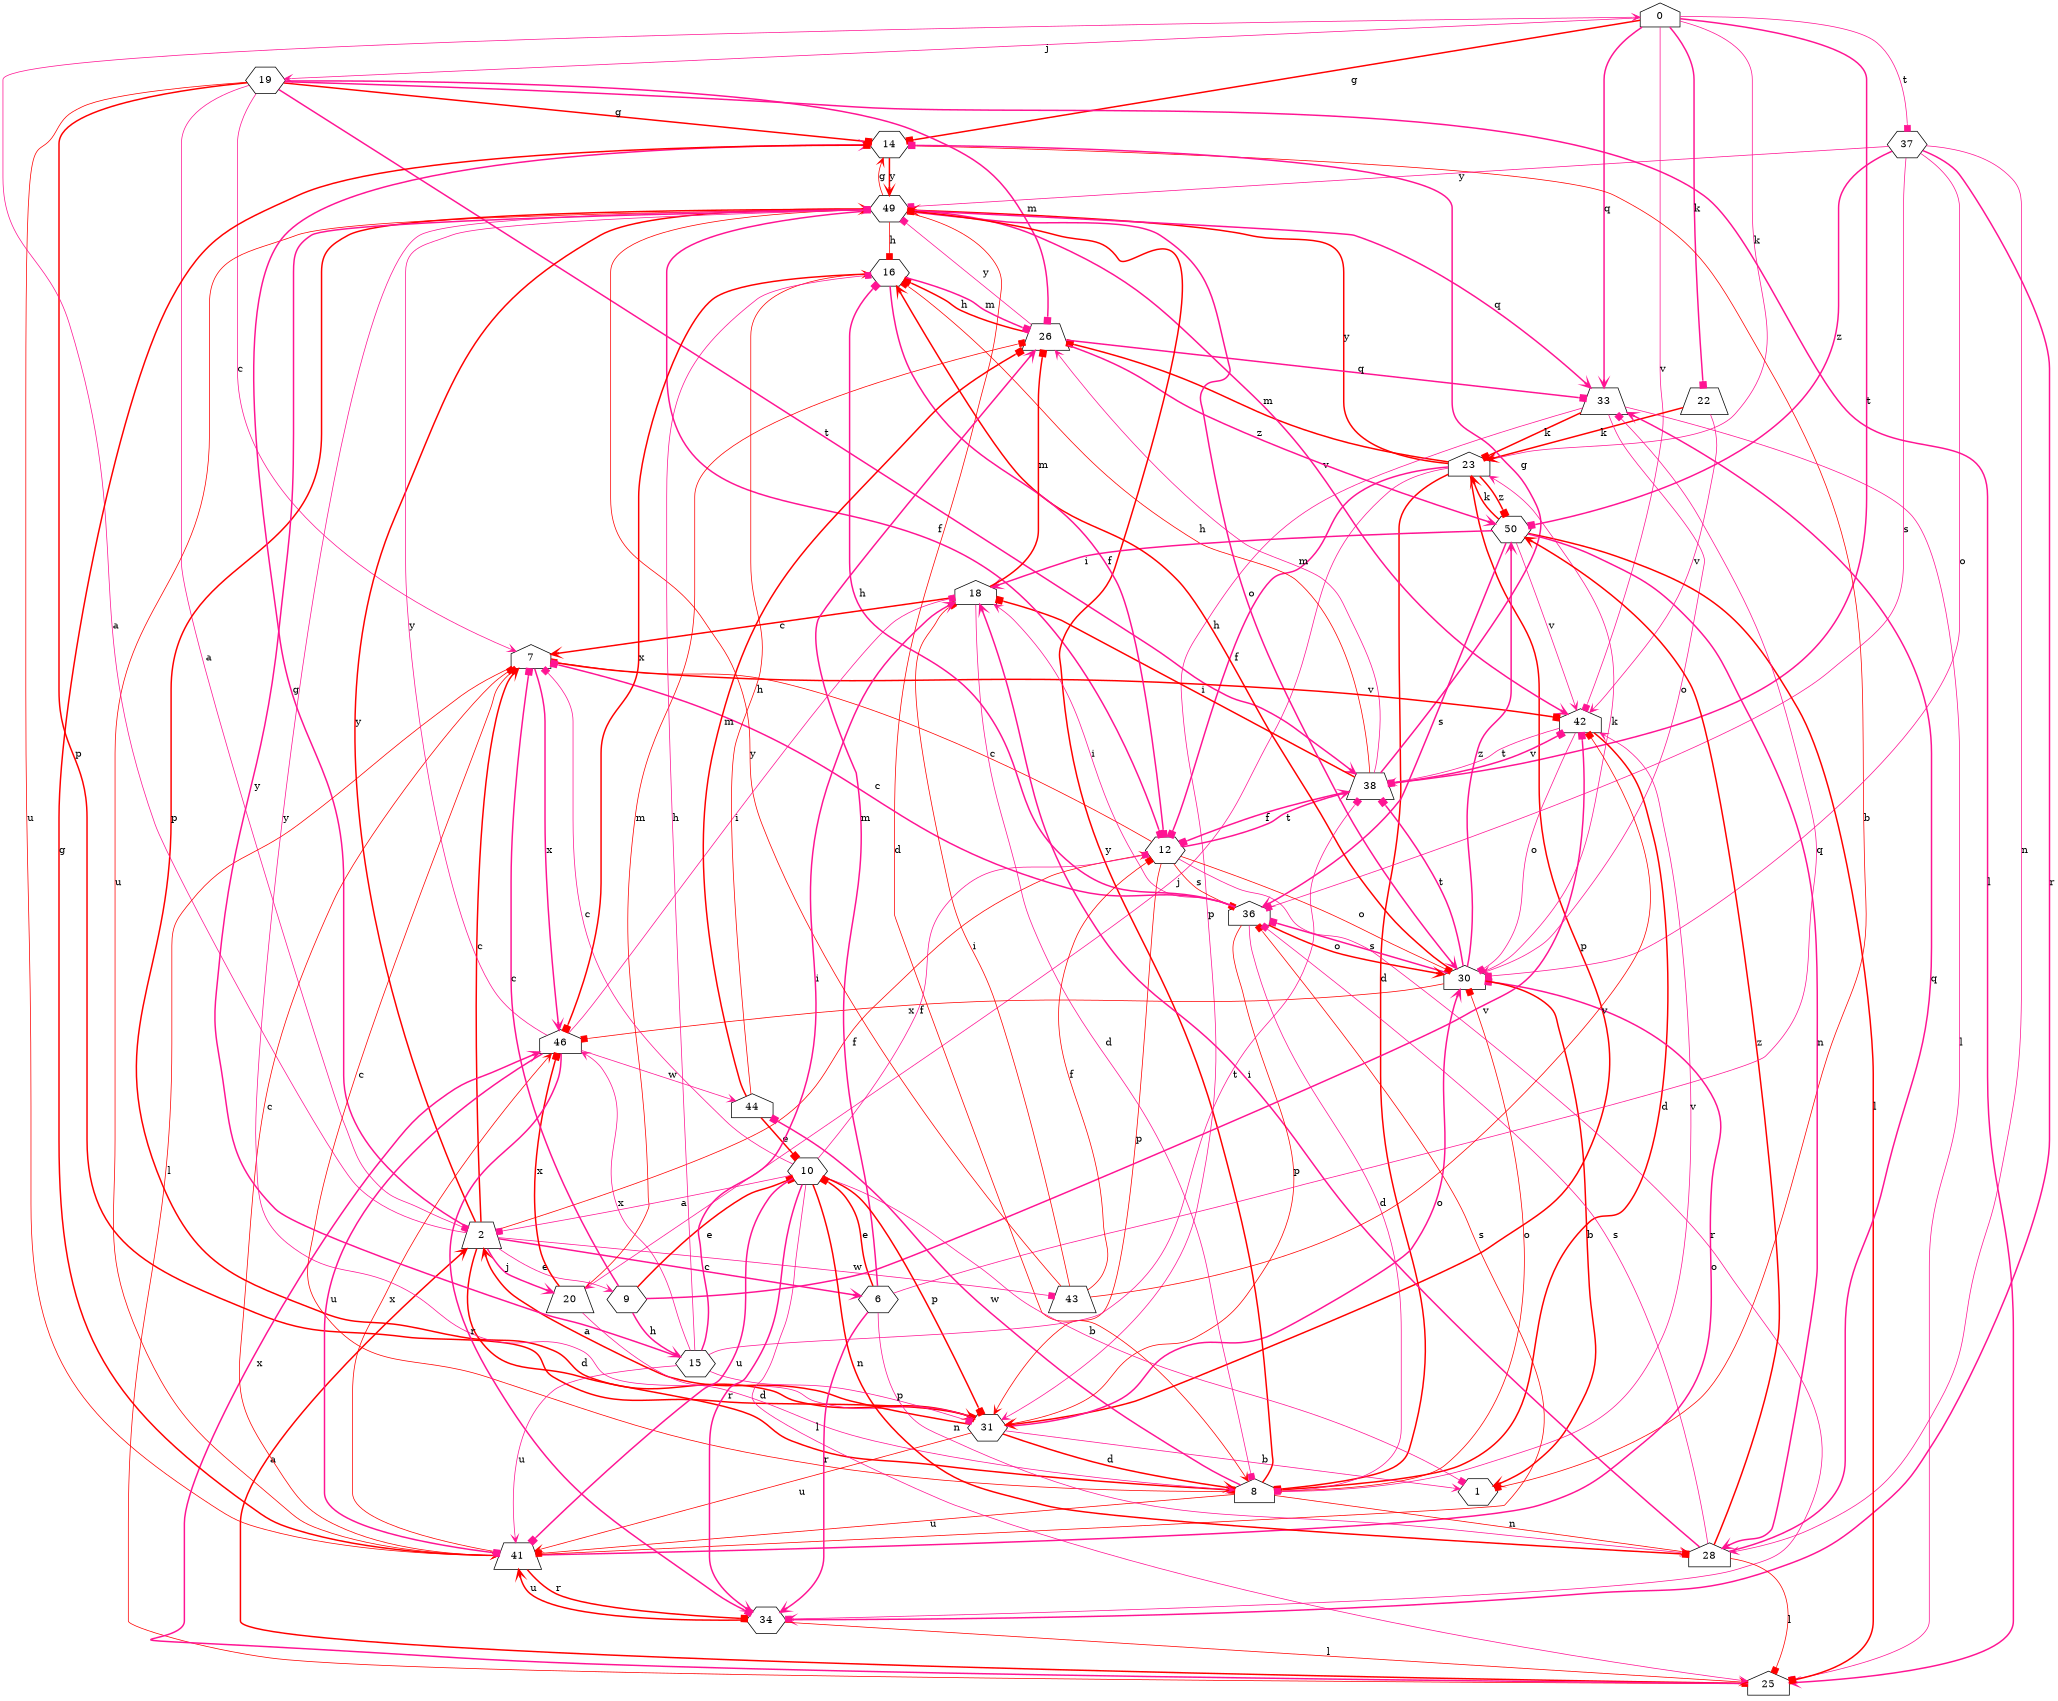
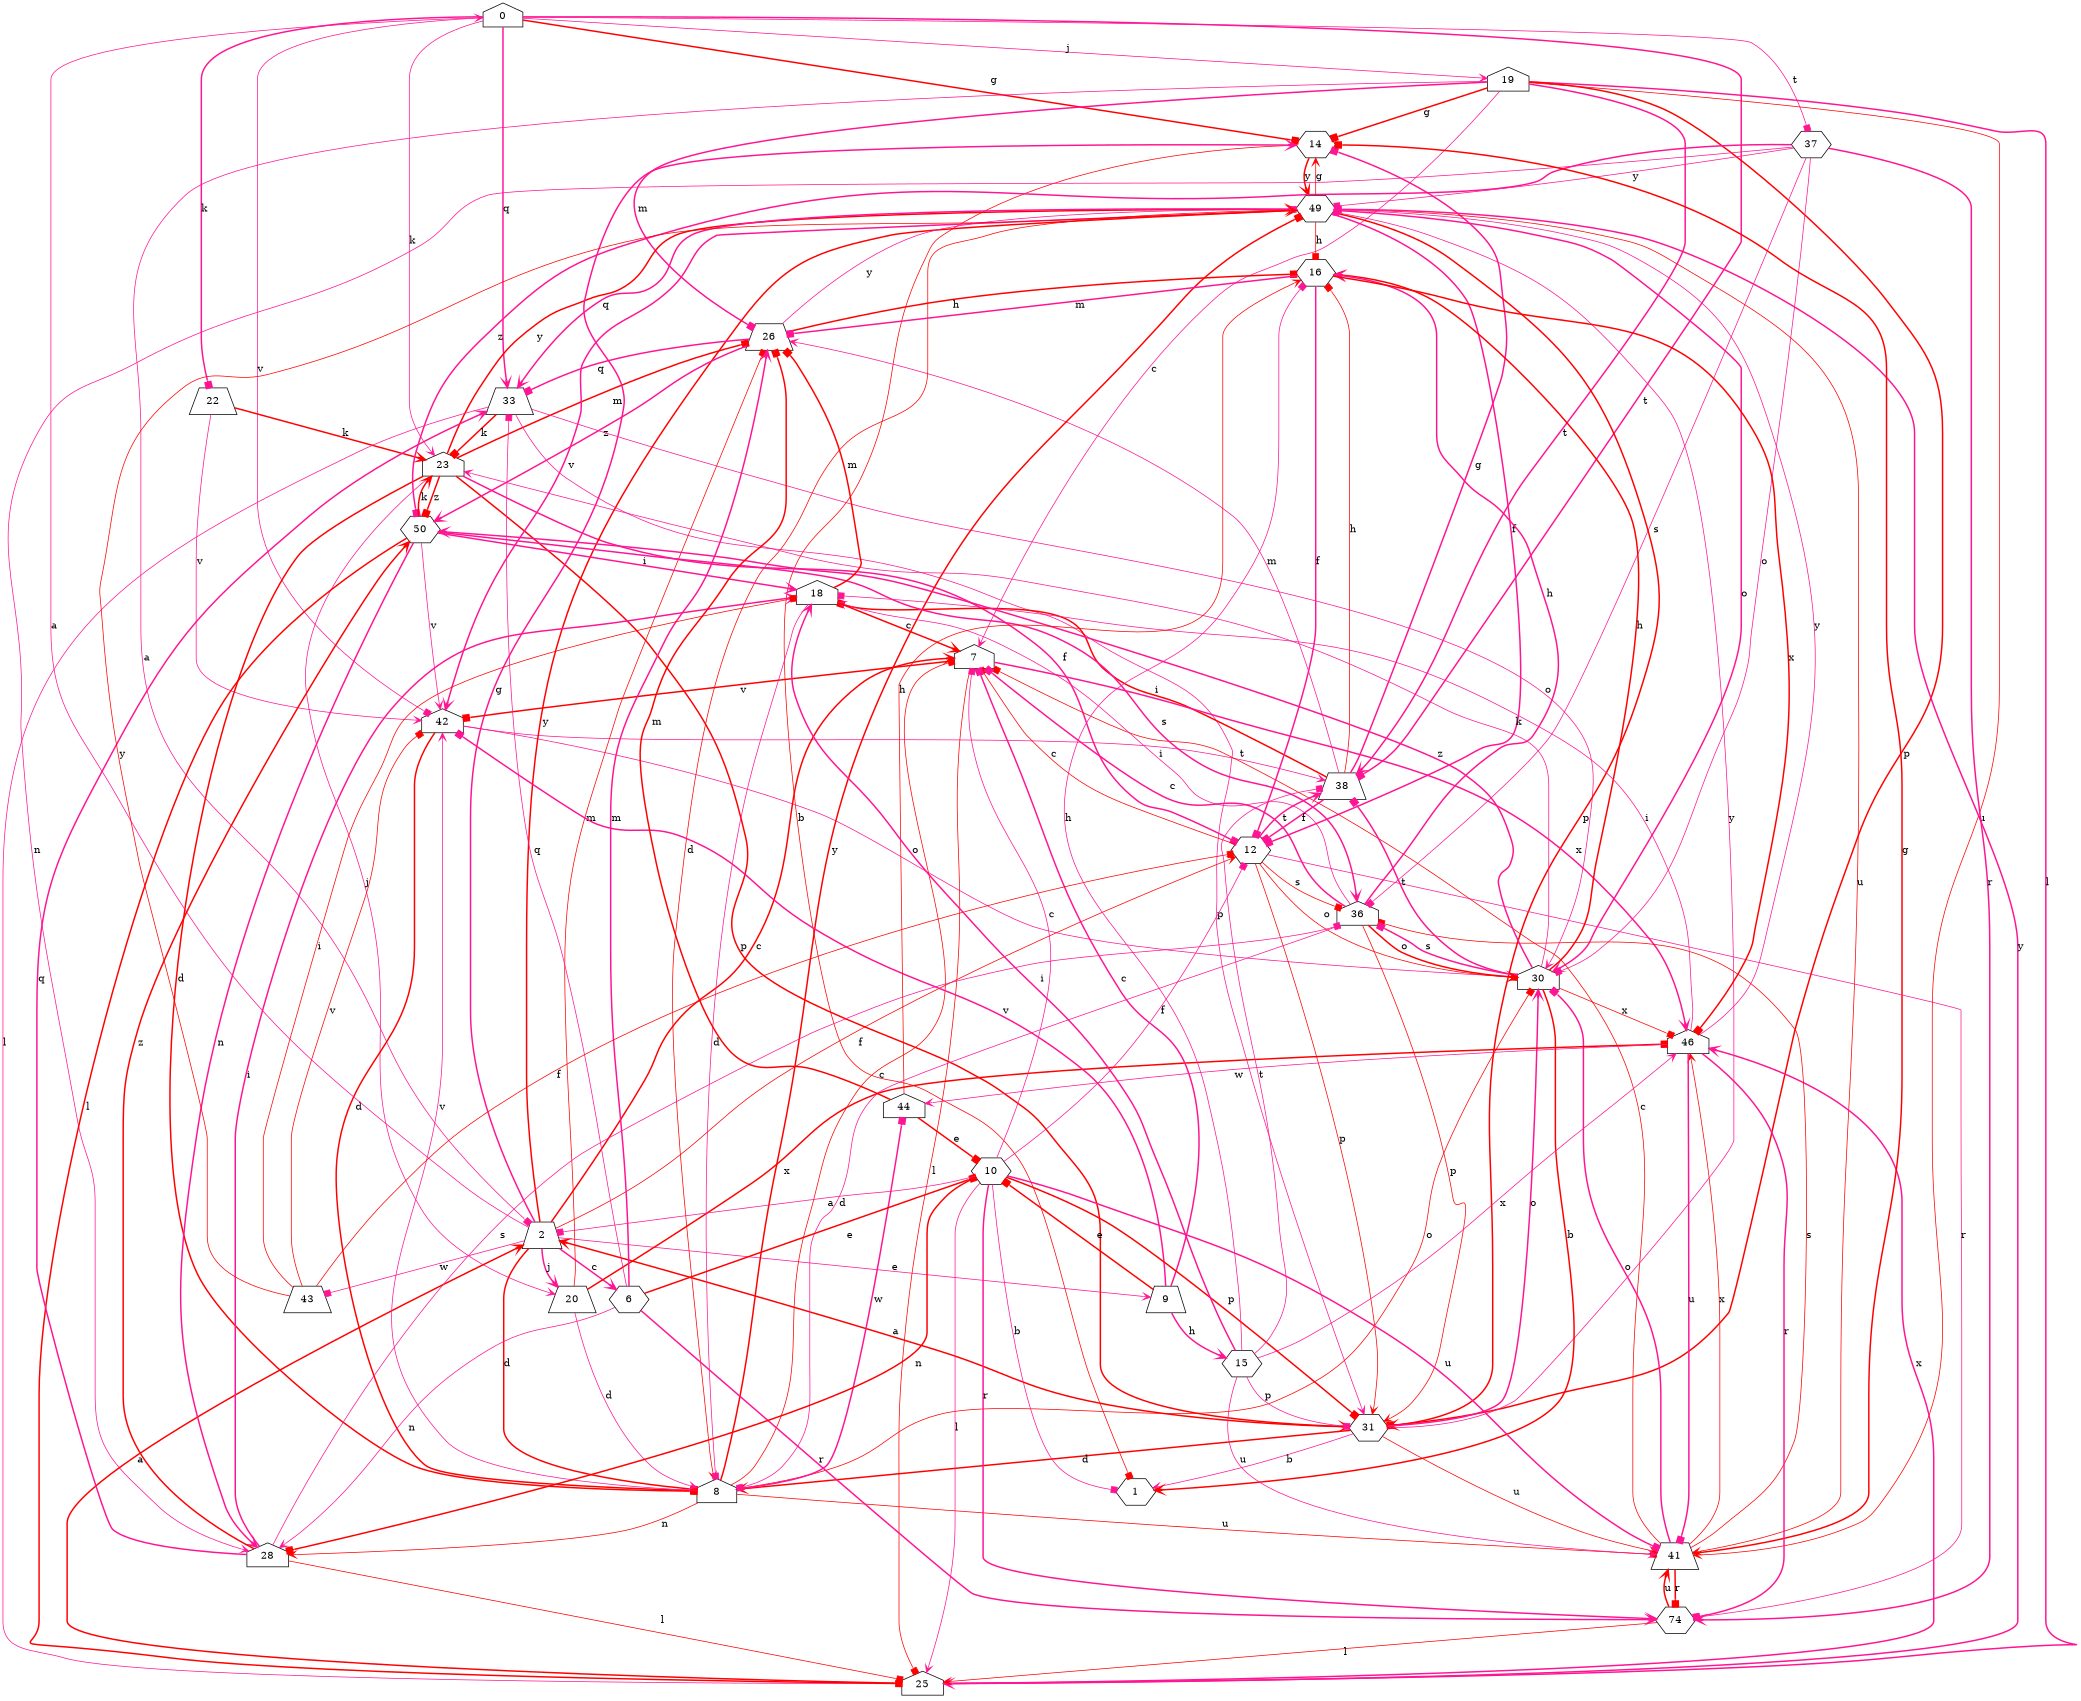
(266, 80) -> (1508, 80)
(406, 434) -> (1787, 484)
(934, 664) -> (1539, 582)
(274, 668) -> (2018, 1234)
(1488, 765) -> none
(627, 1299) -> (1166, 1299)
(766, 1620) -> (1676, 1620)
